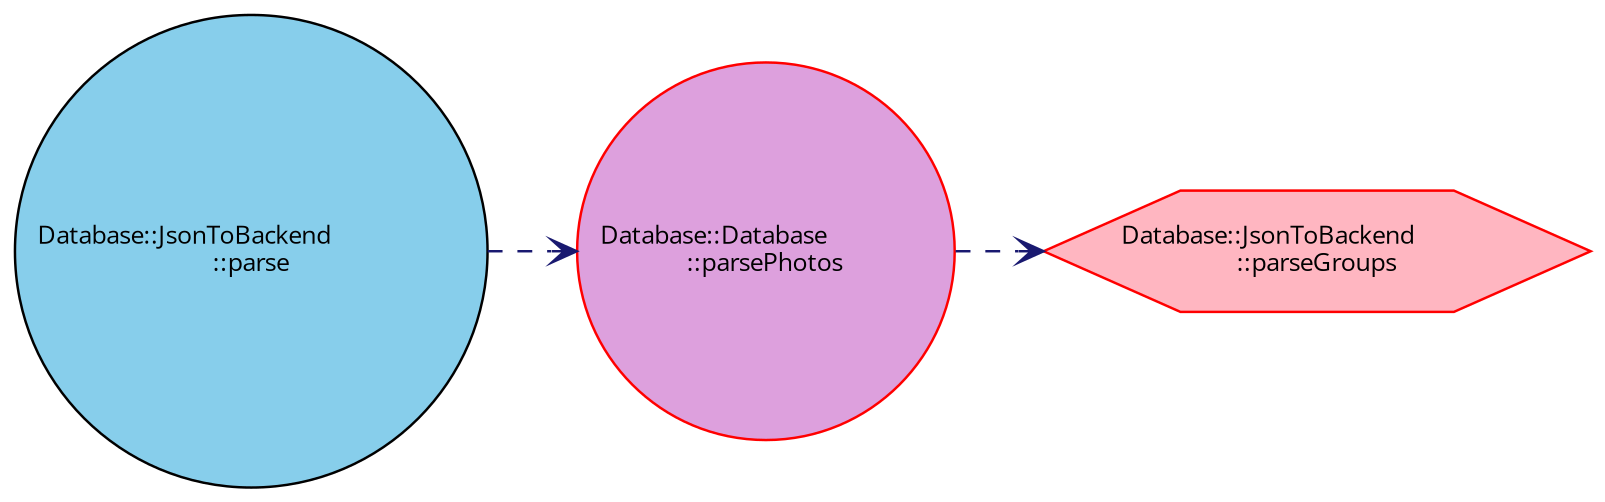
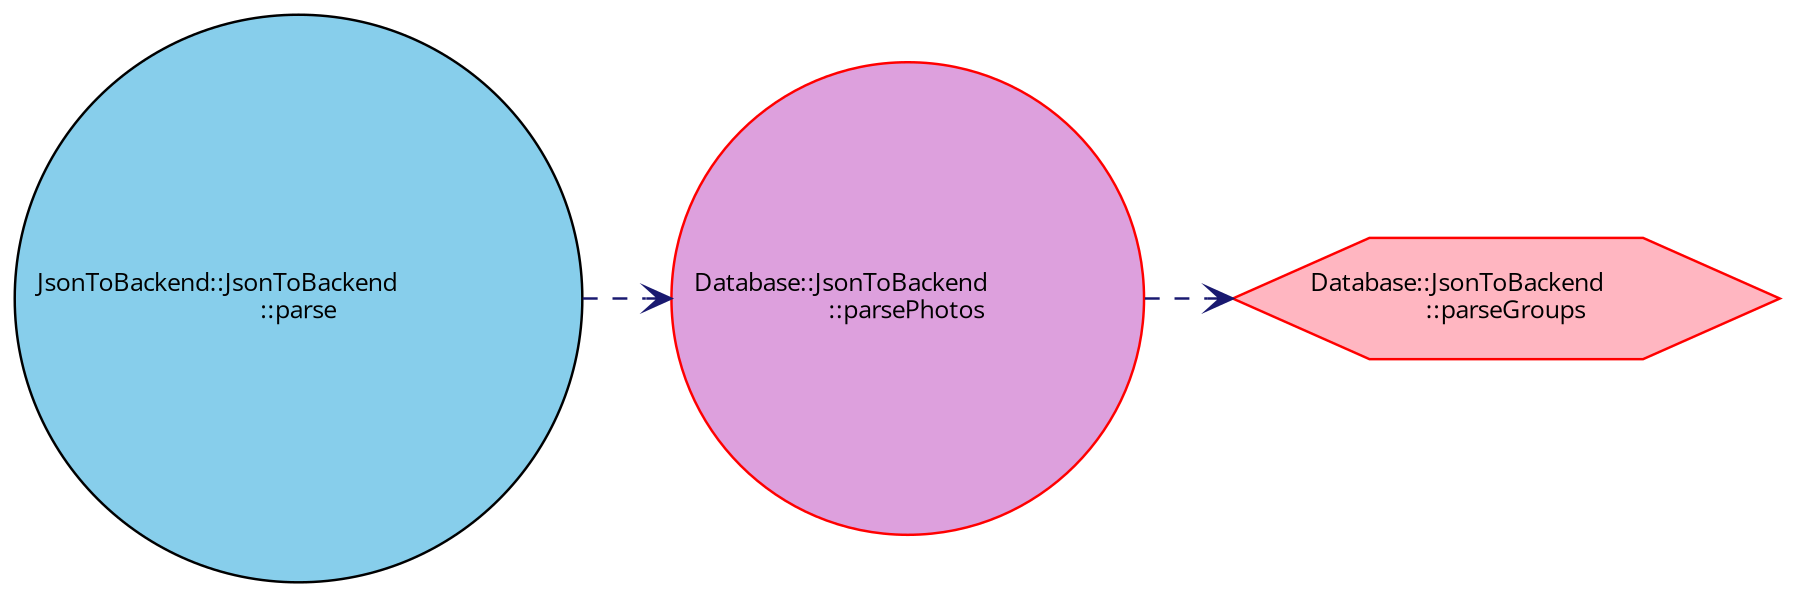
(251, 251) -> (299, 299)
(766, 251) -> (908, 299)
